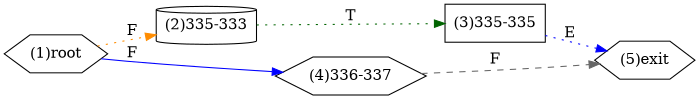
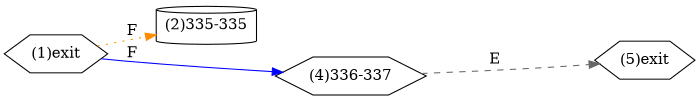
(495, 23) -> none
(206, 25) -> (206, 25)
(56, 54) -> (56, 54)
(495, 60) -> (495, 60)
